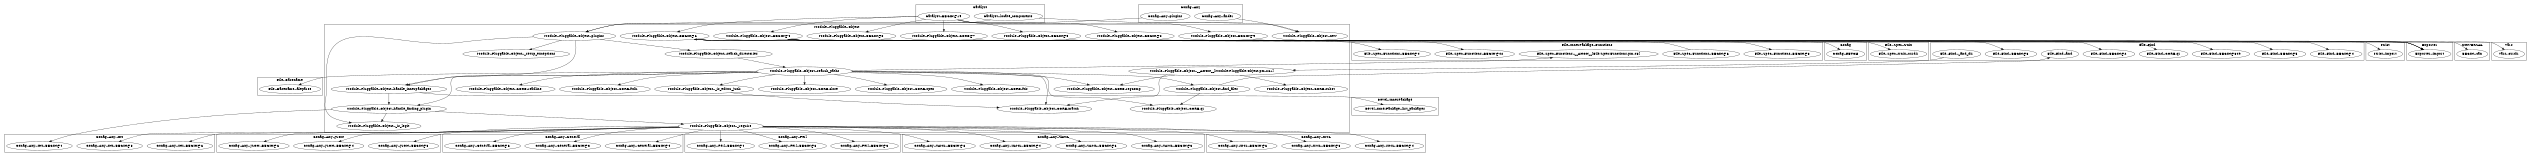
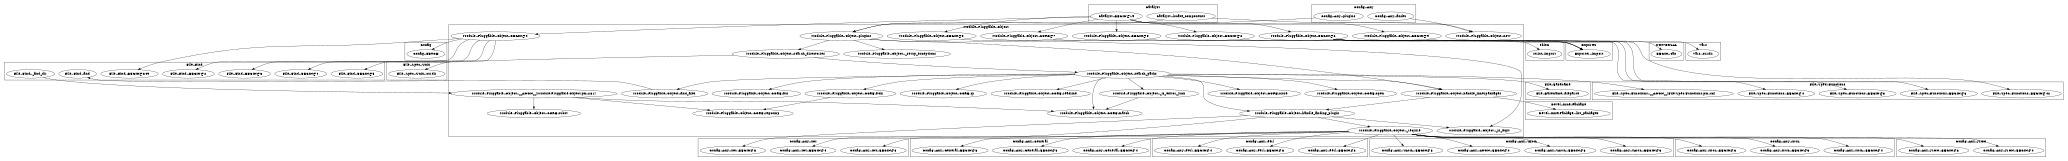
(1194, 41) -> (1633, 58)
(1339, 41) -> (580, 58)
(1587, 45) -> (1828, 85)
(2385, 45) -> (1545, 45)
(2164, 54) -> none
(970, 73) -> (798, 103)
(1191, 98) -> none
(435, 132) -> (996, 126)
(403, 146) -> none
(1016, 146) -> (1484, 150)
